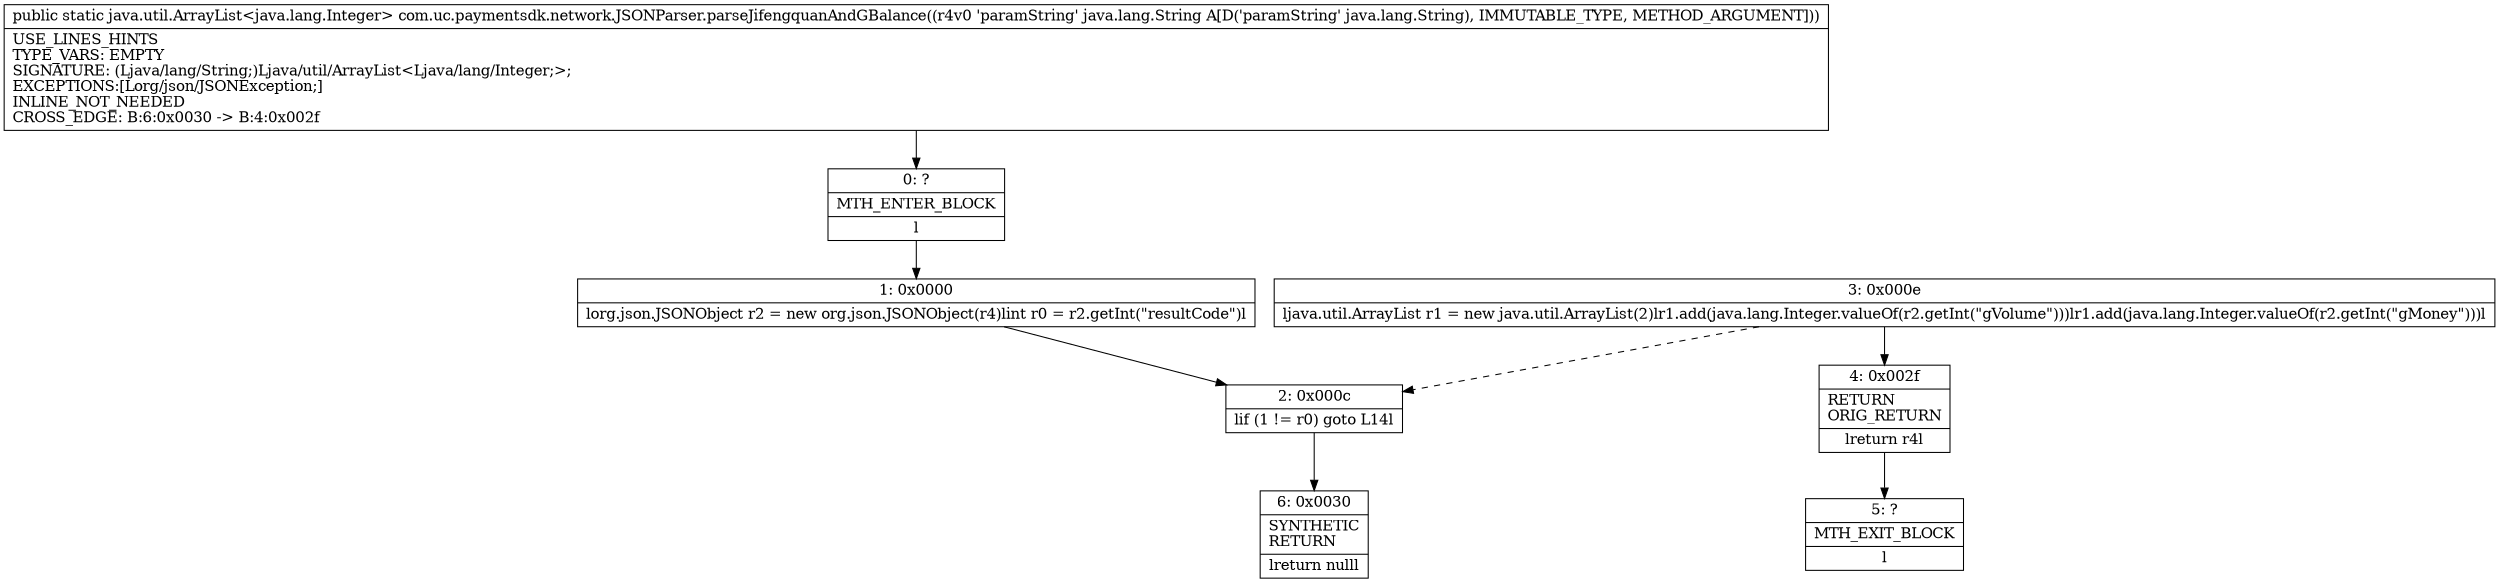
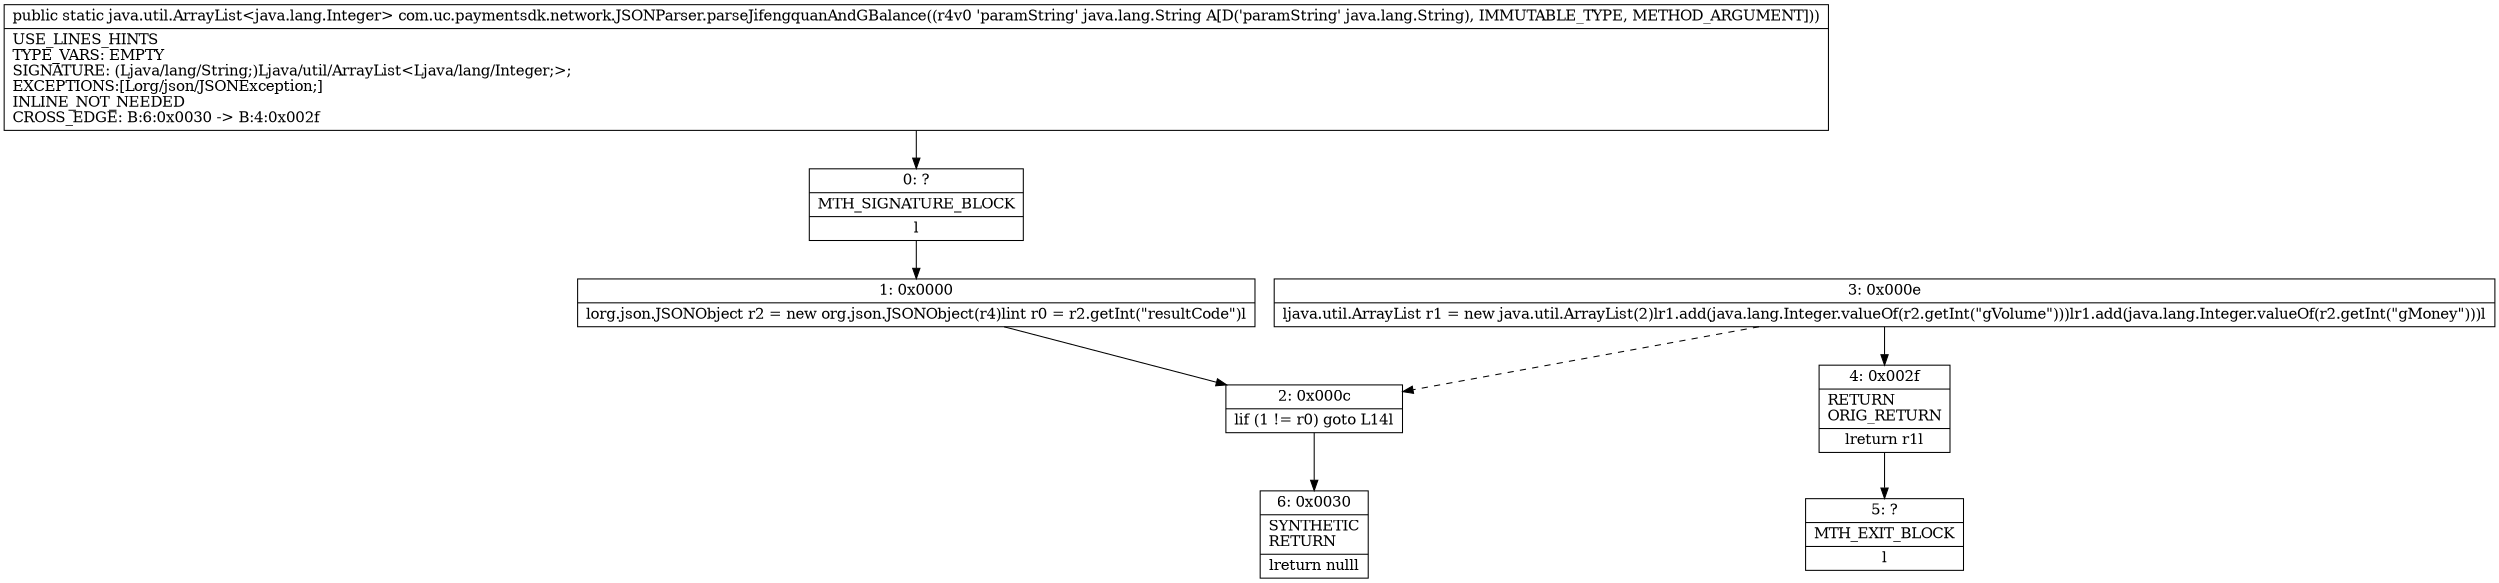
(916, 204) -> (916, 204)
(1885, 440) -> (1885, 440)
